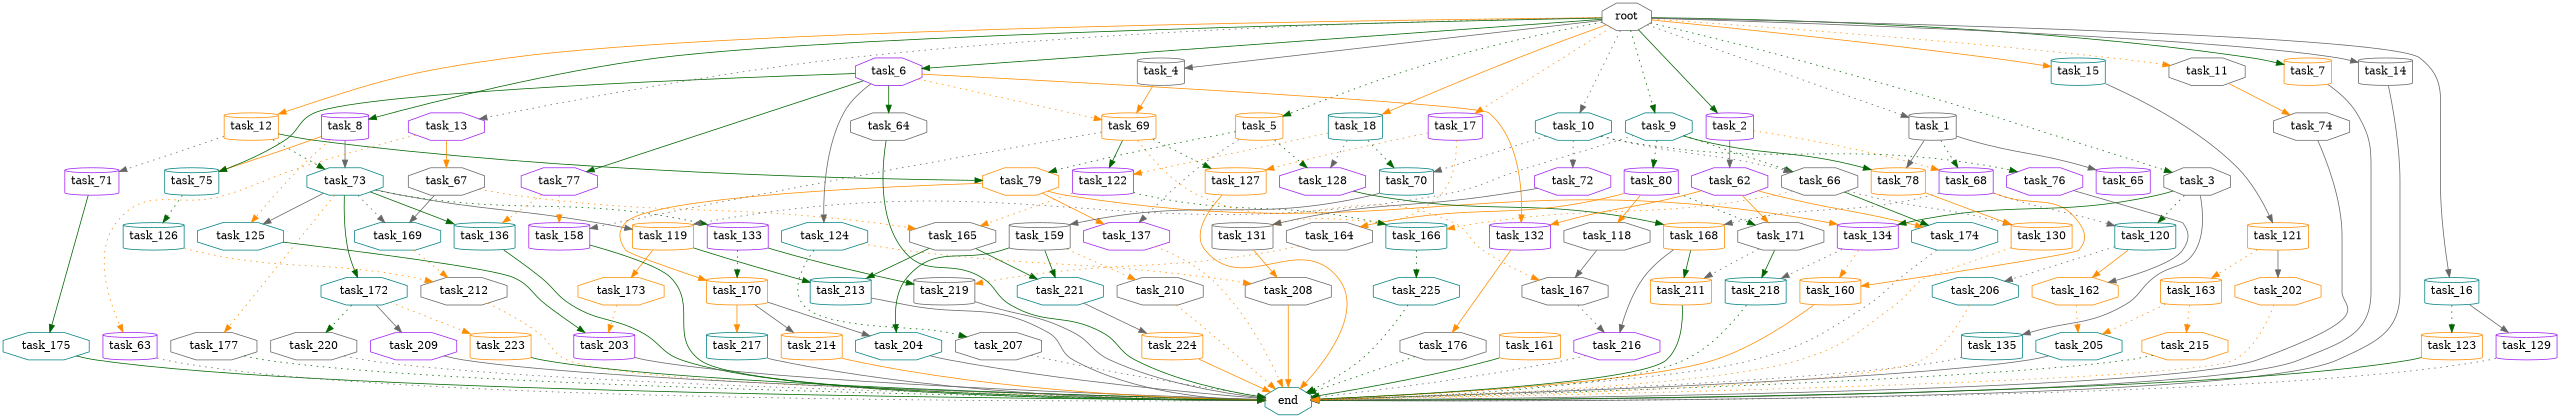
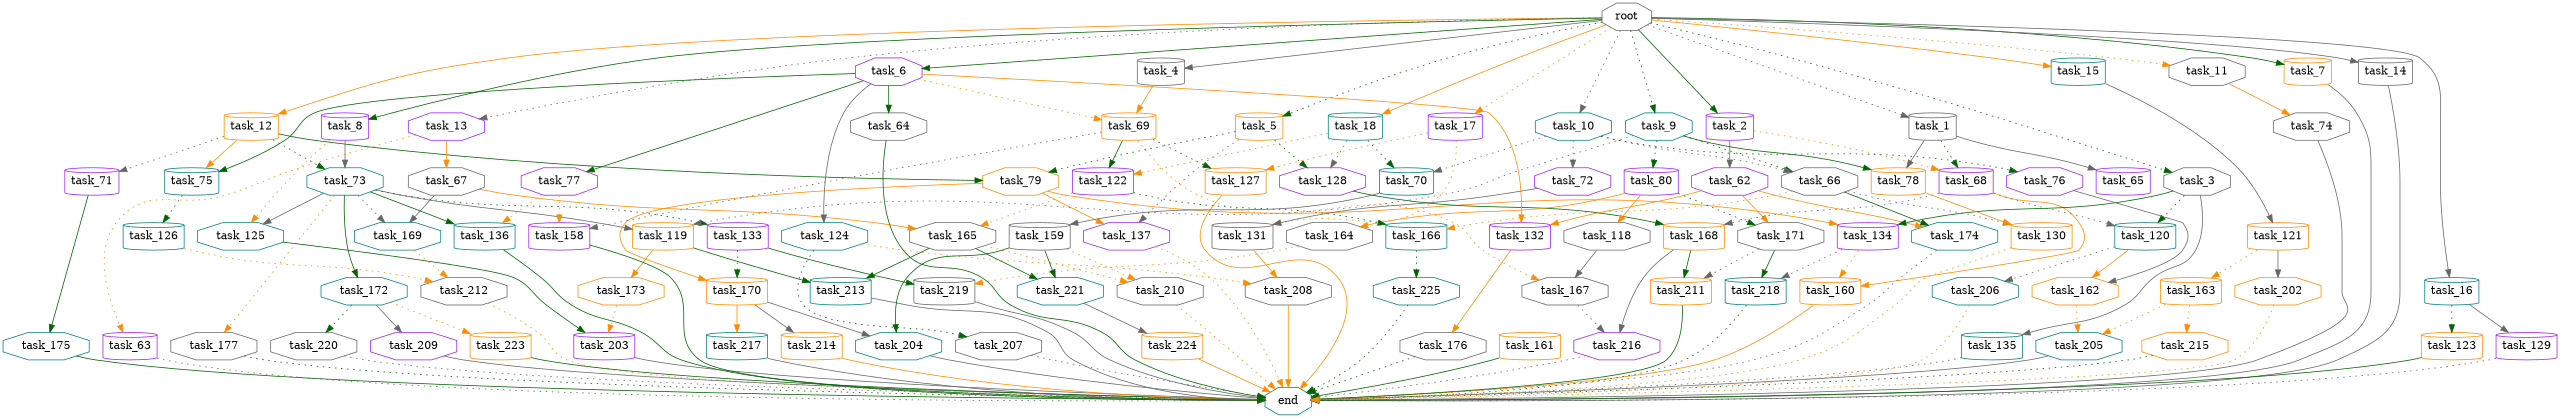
(274, 153) -> (224, 151)
(704, 210) -> (704, 210)
none -> (1029, 257)
